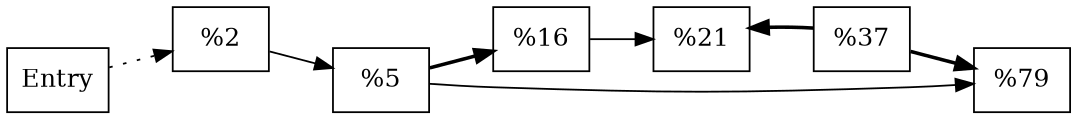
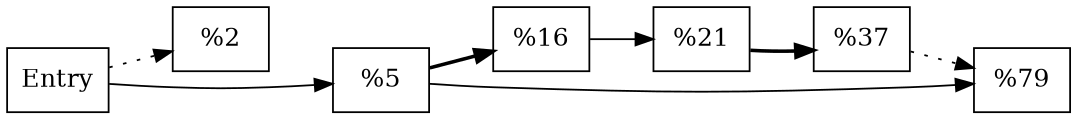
(791, 27) -> (773, 51)
(292, 57) -> (212, 88)
(933, 57) -> (933, 57)
